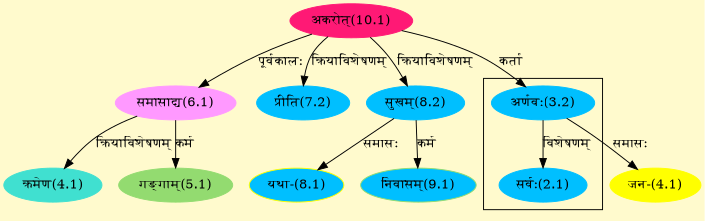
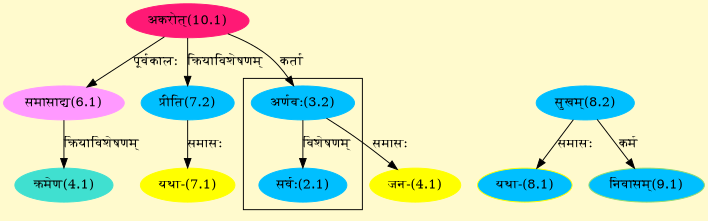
(388, 56) -> none
(176, 185) -> none
none -> (188, 185)
